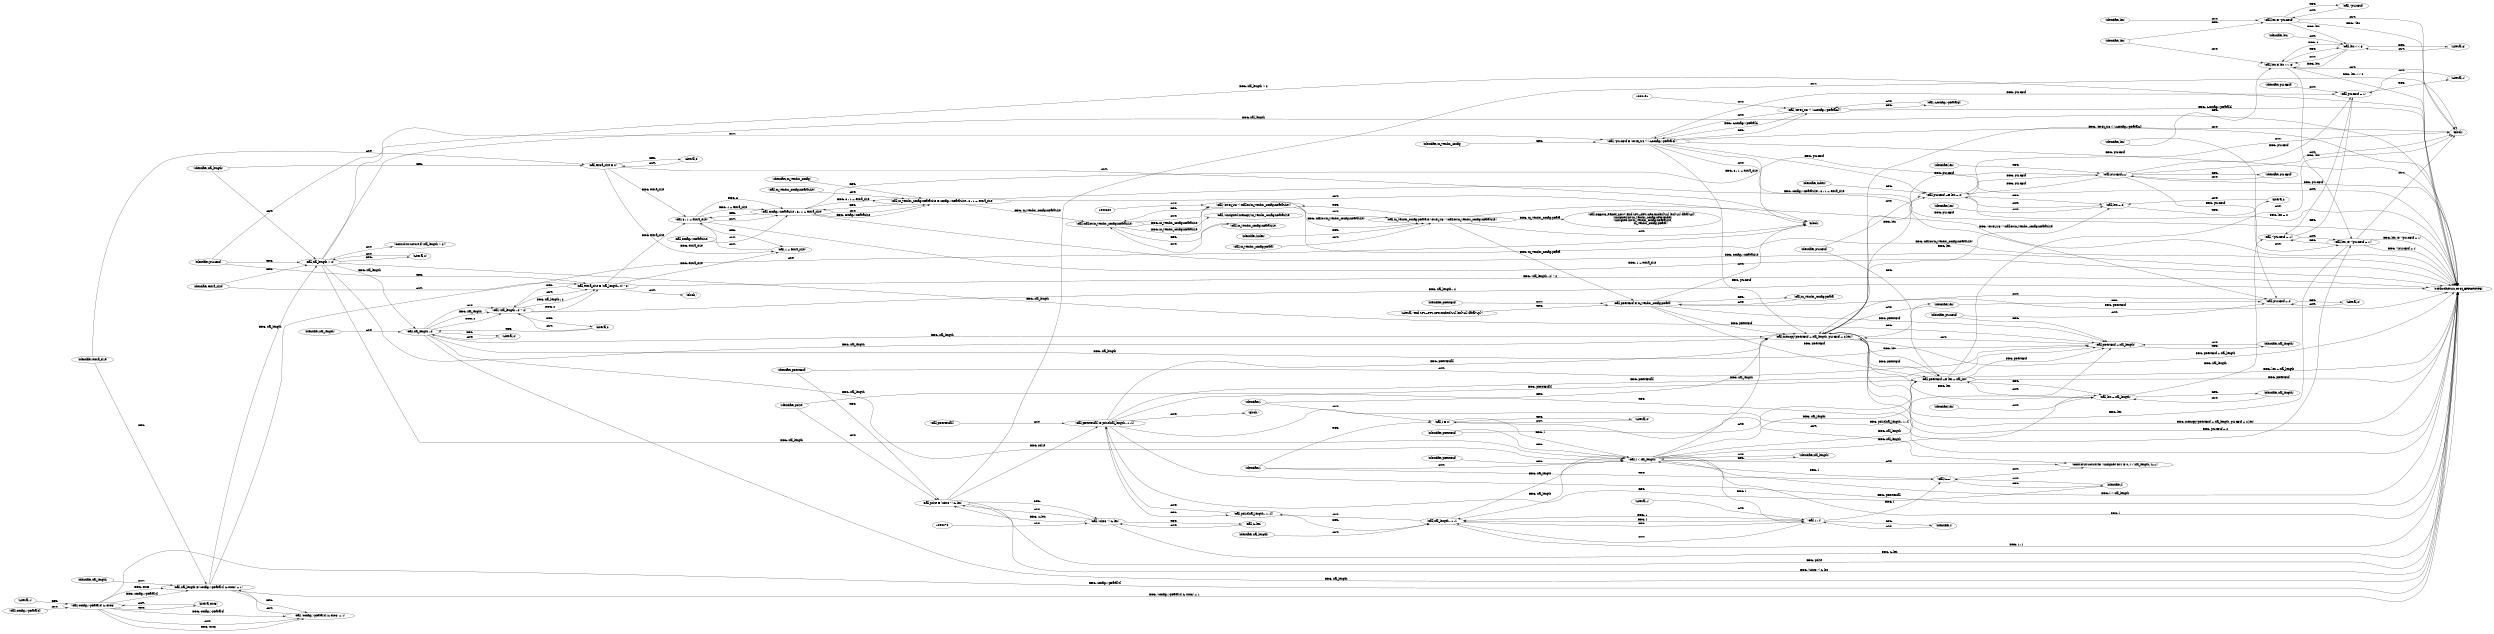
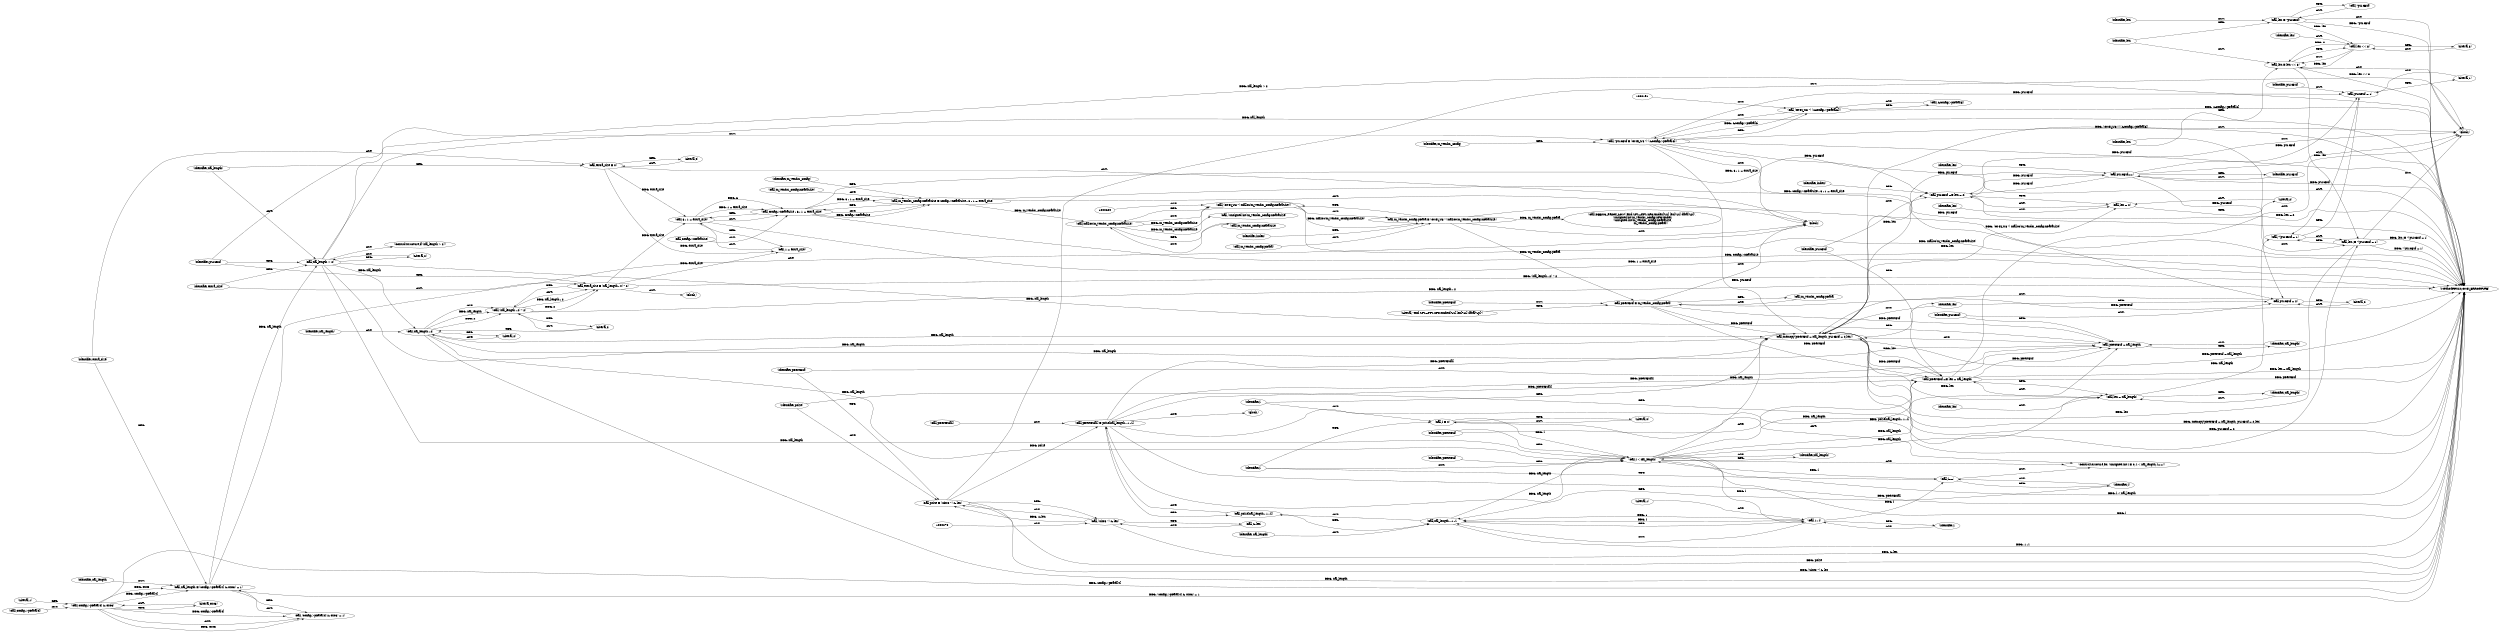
(2353, 24) -> (2360, 24)
(1253, 216) -> (1253, 216)
(1944, 380) -> (1947, 380)
